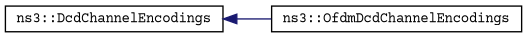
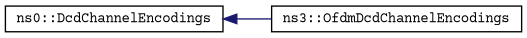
(114, 19) -> (114, 19)
